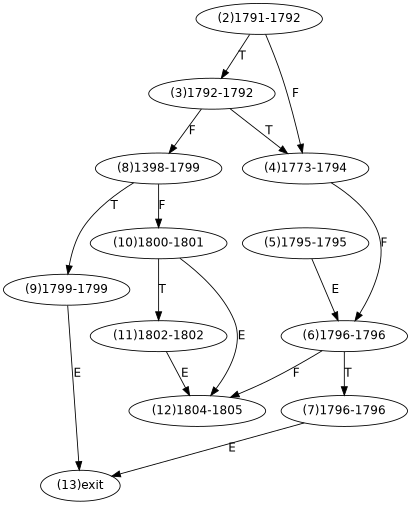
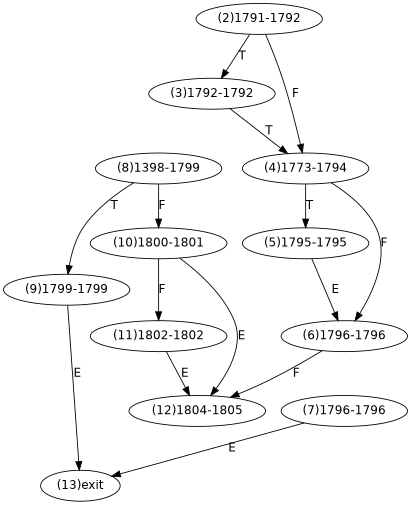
(188, 128) -> none
none -> (306, 202)
(162, 290) -> (162, 290)
(344, 369) -> none
